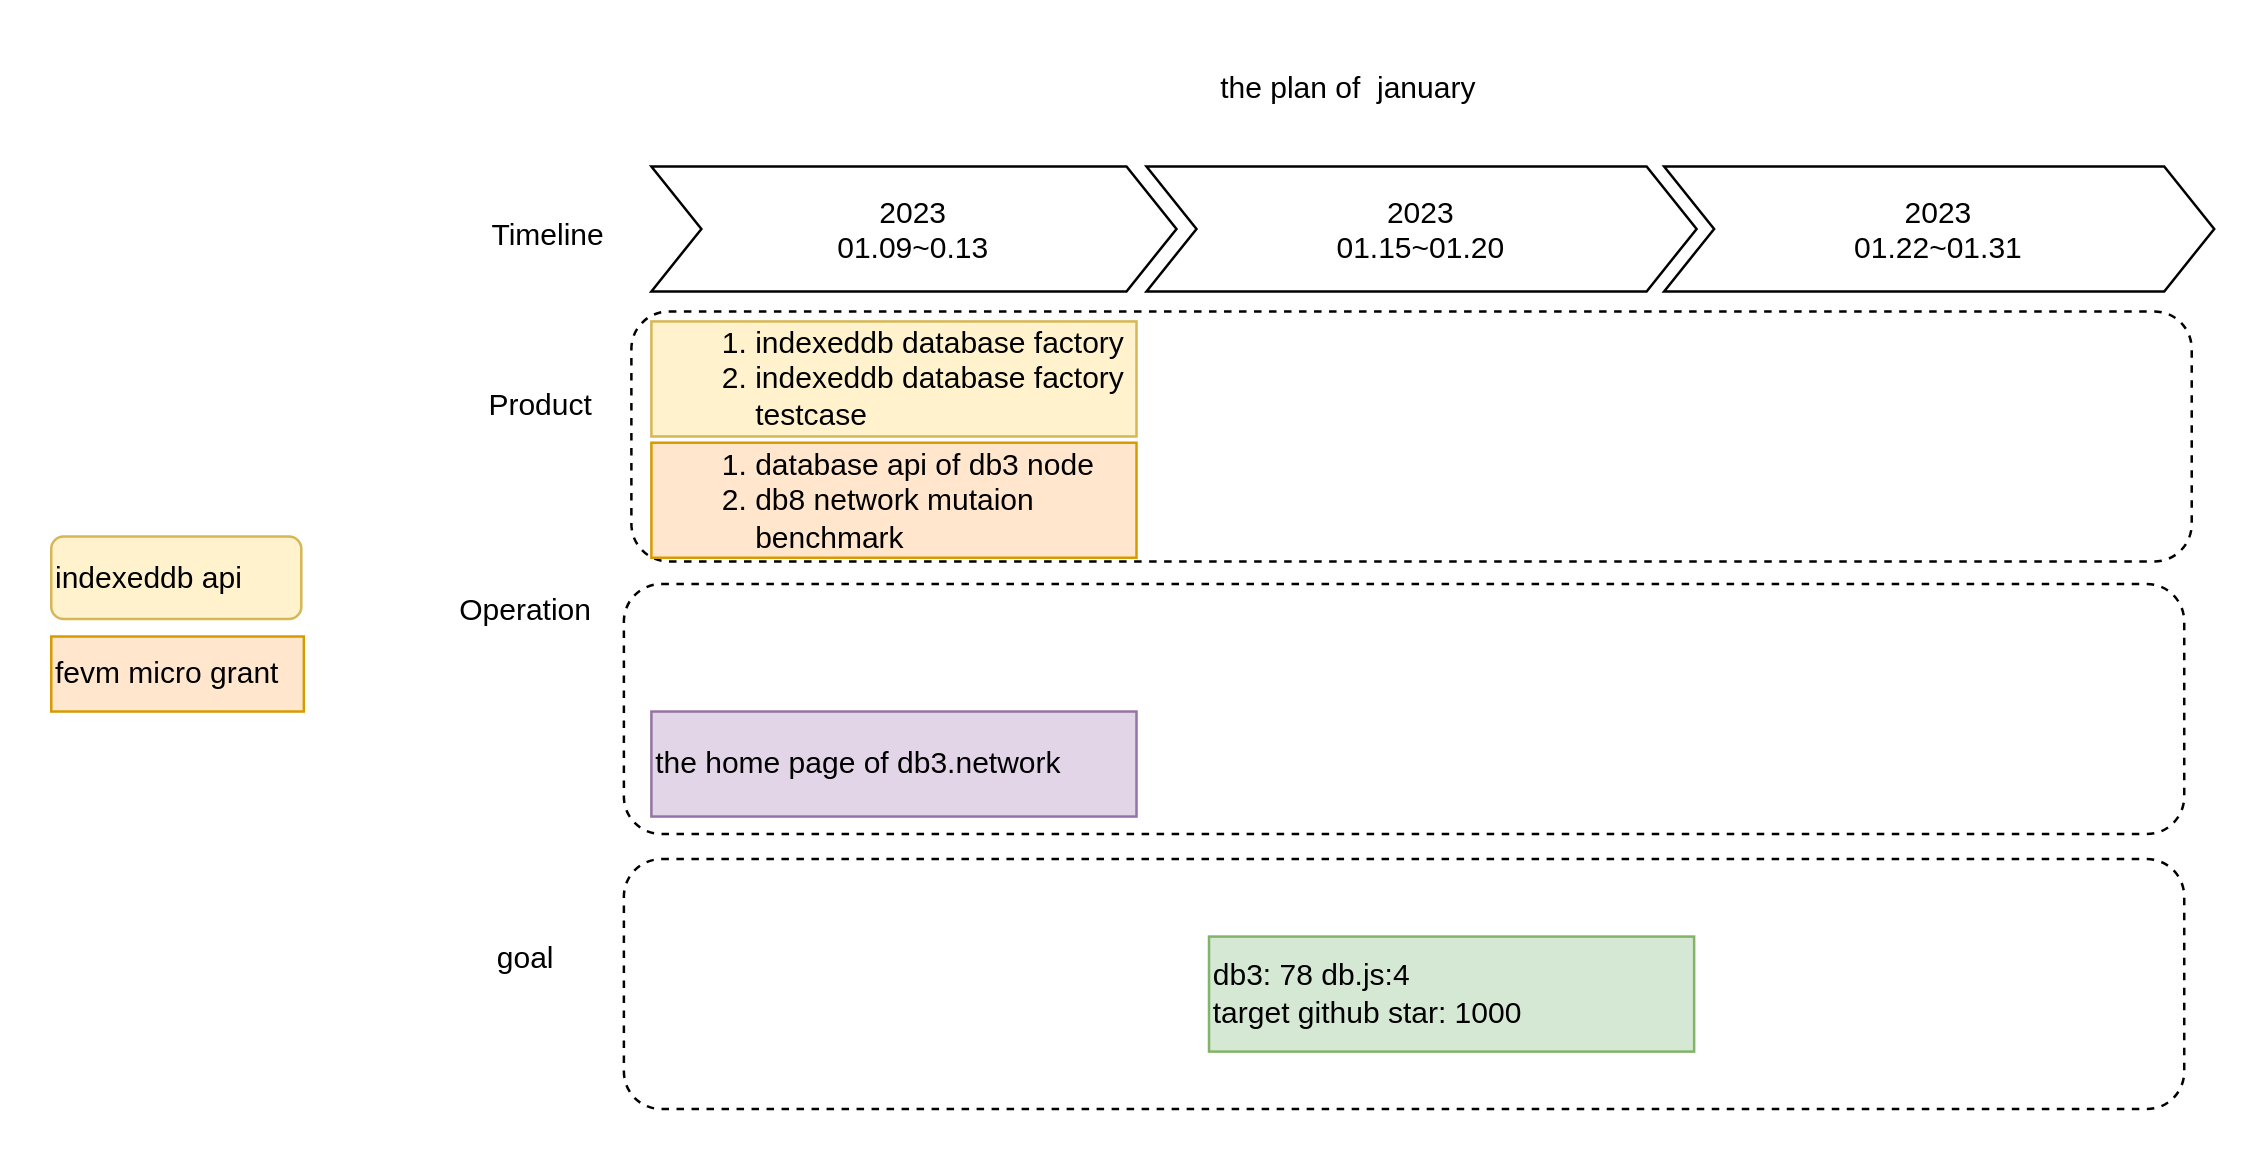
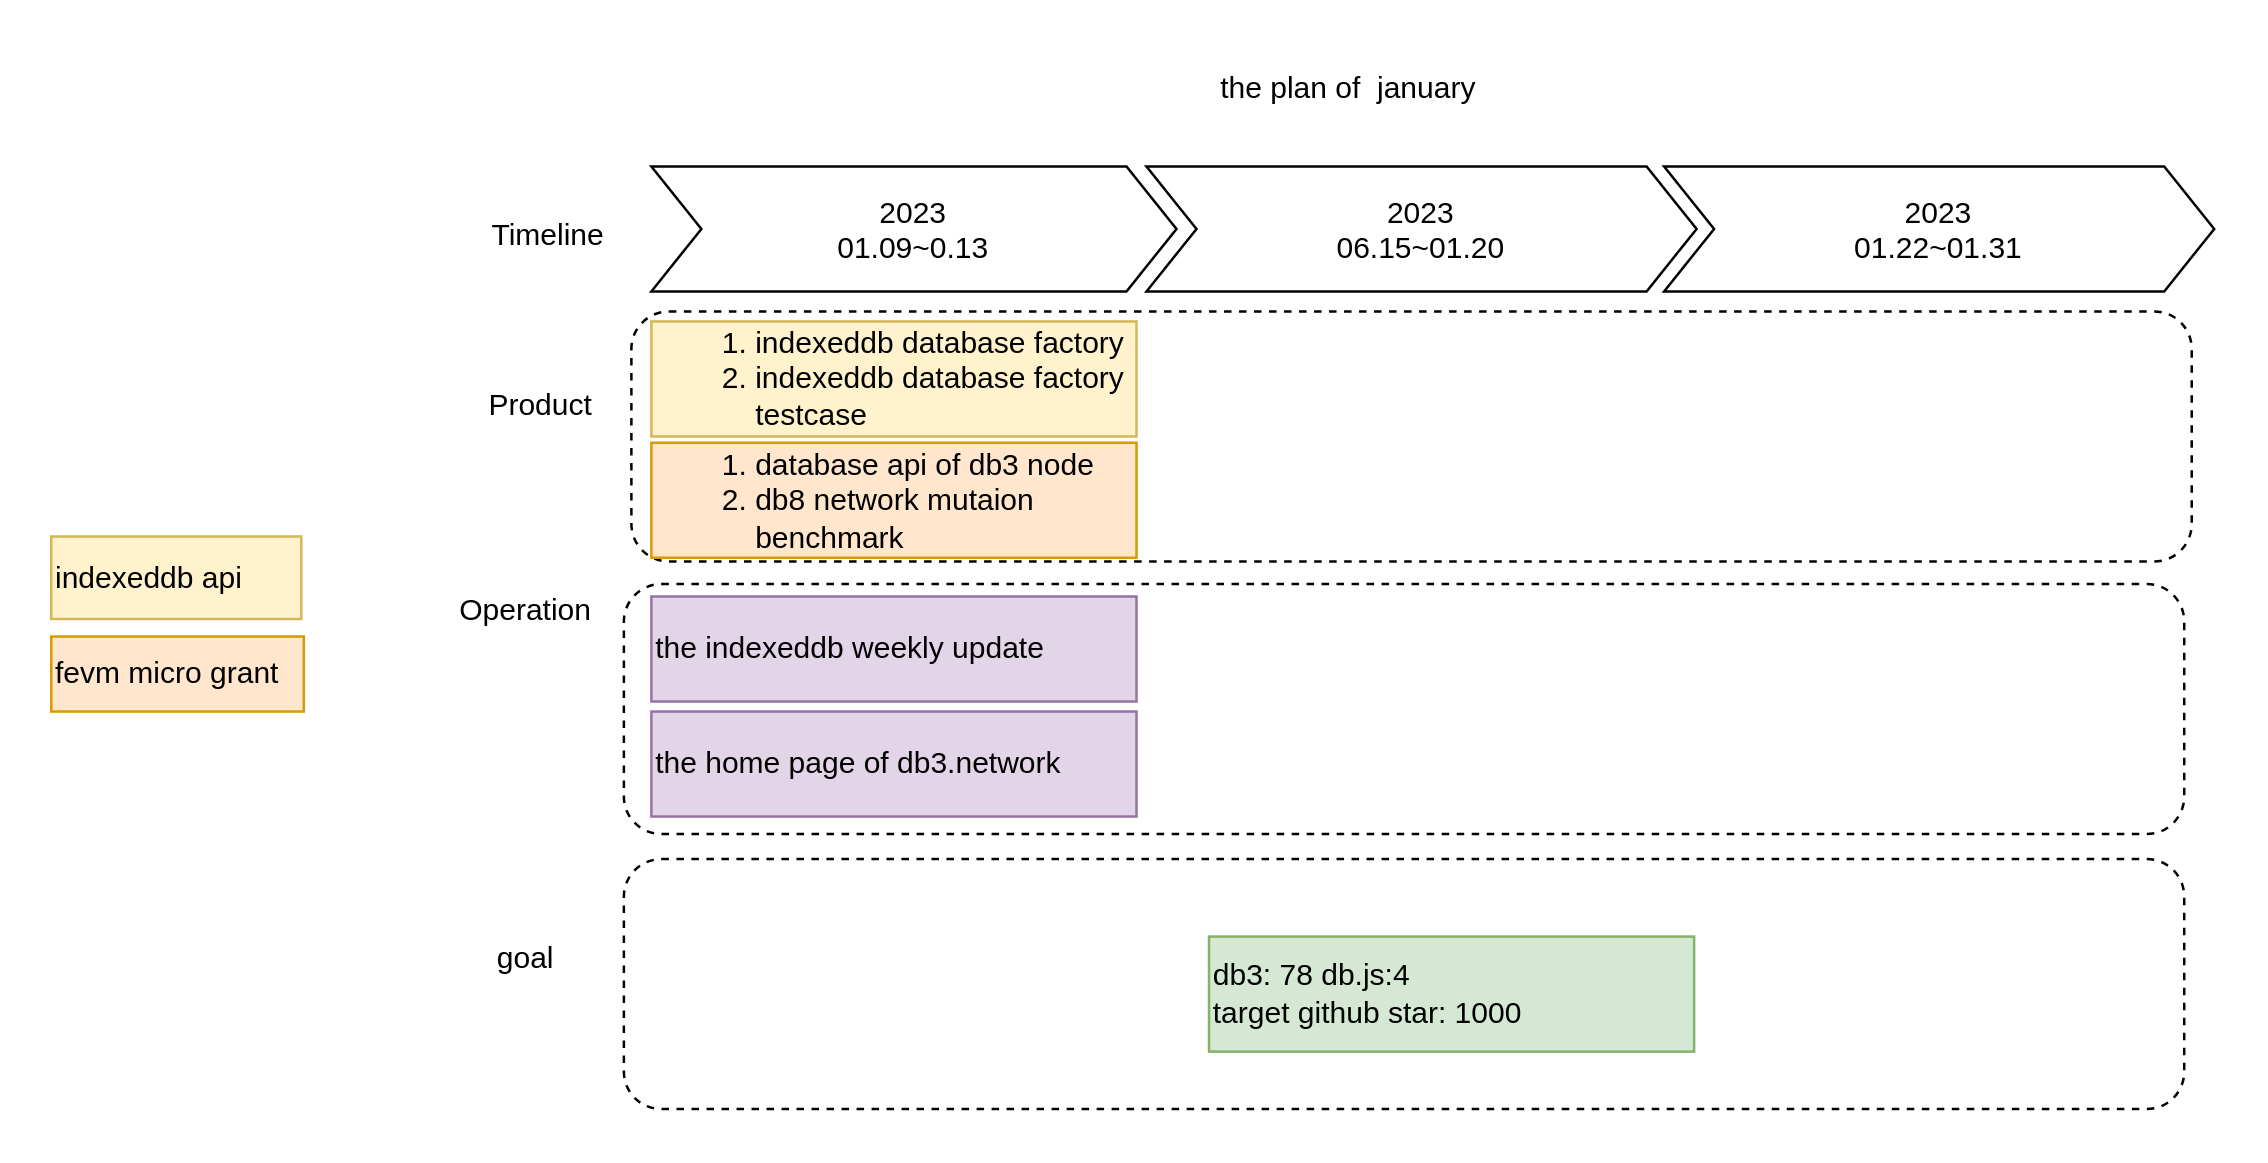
(1420, 213) -> (1420, 213)
(176, 578) -> (176, 578)
none -> (894, 649)
